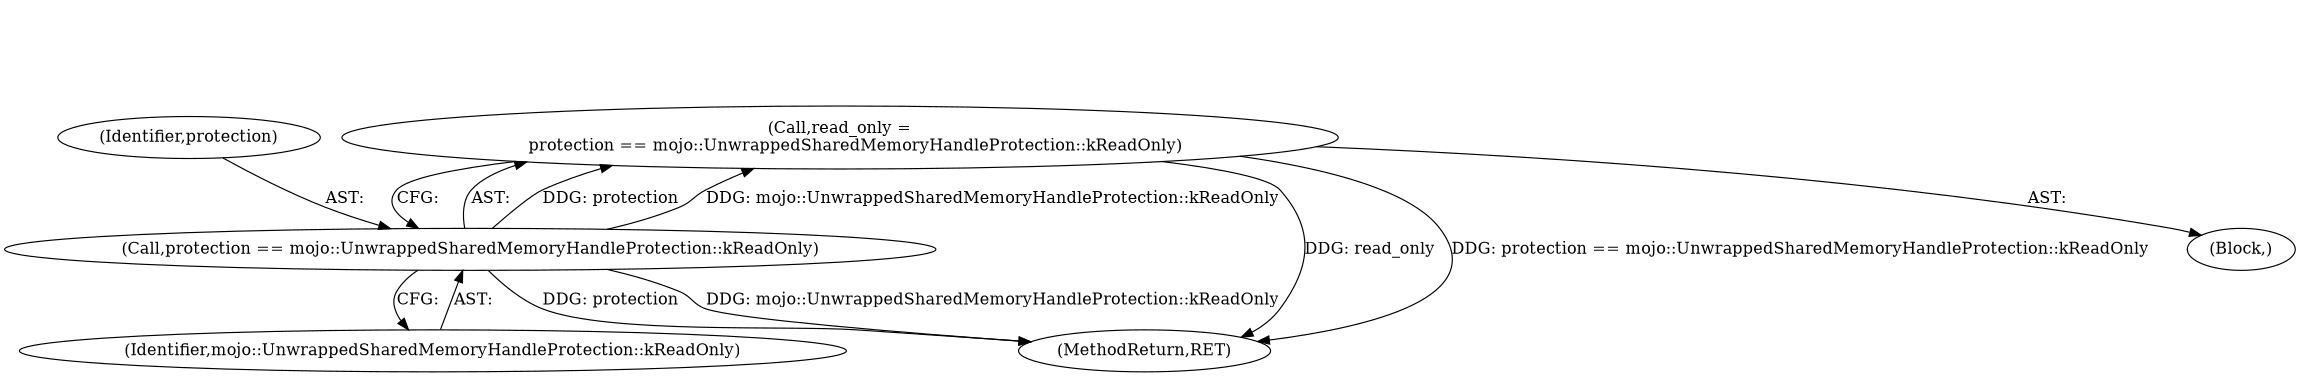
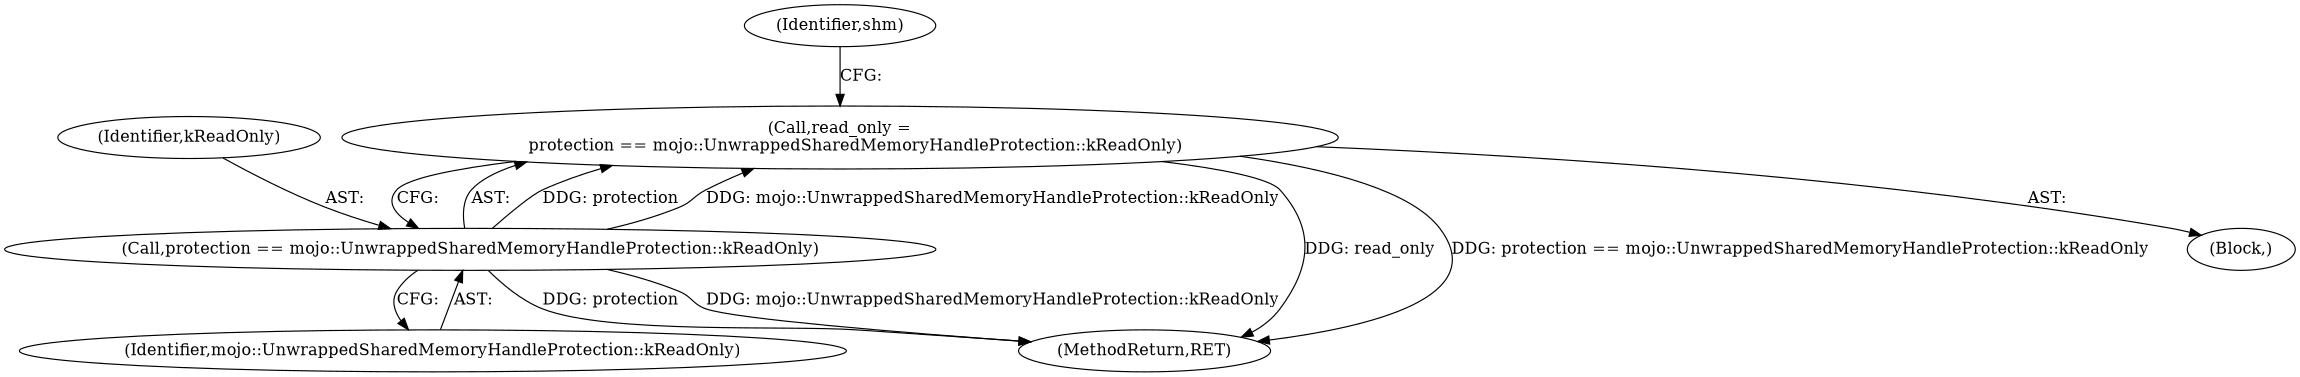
none -> (840, 26)
(189, 138) -> (189, 138)
